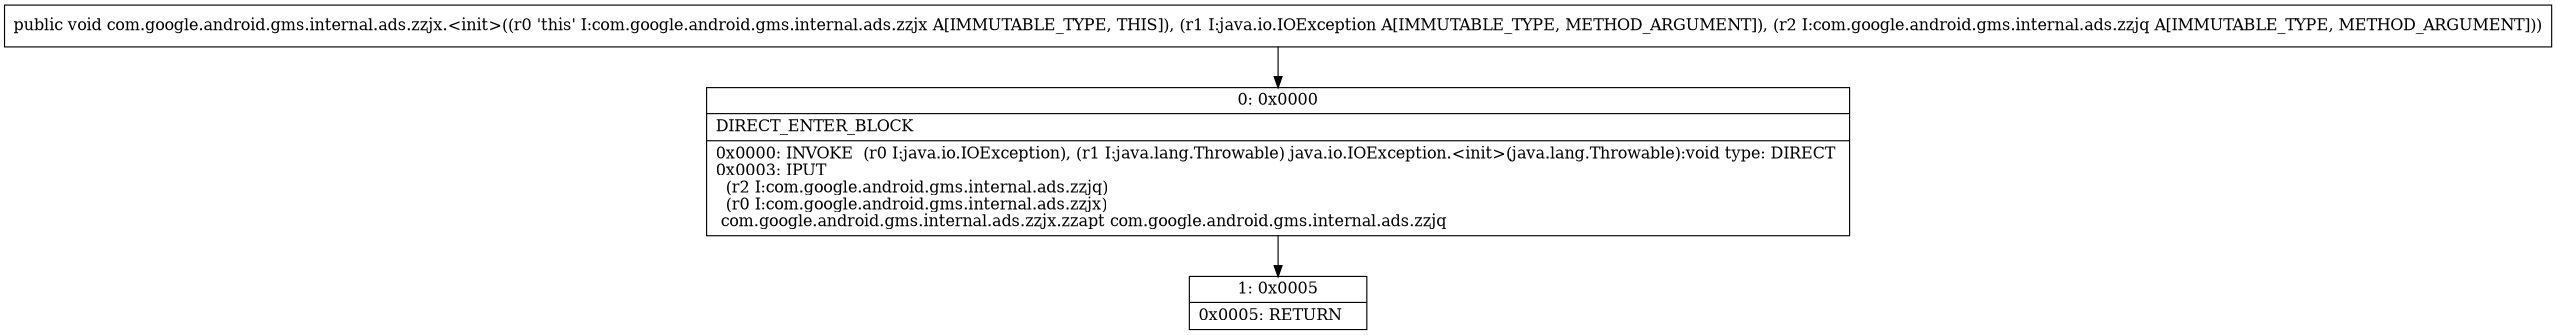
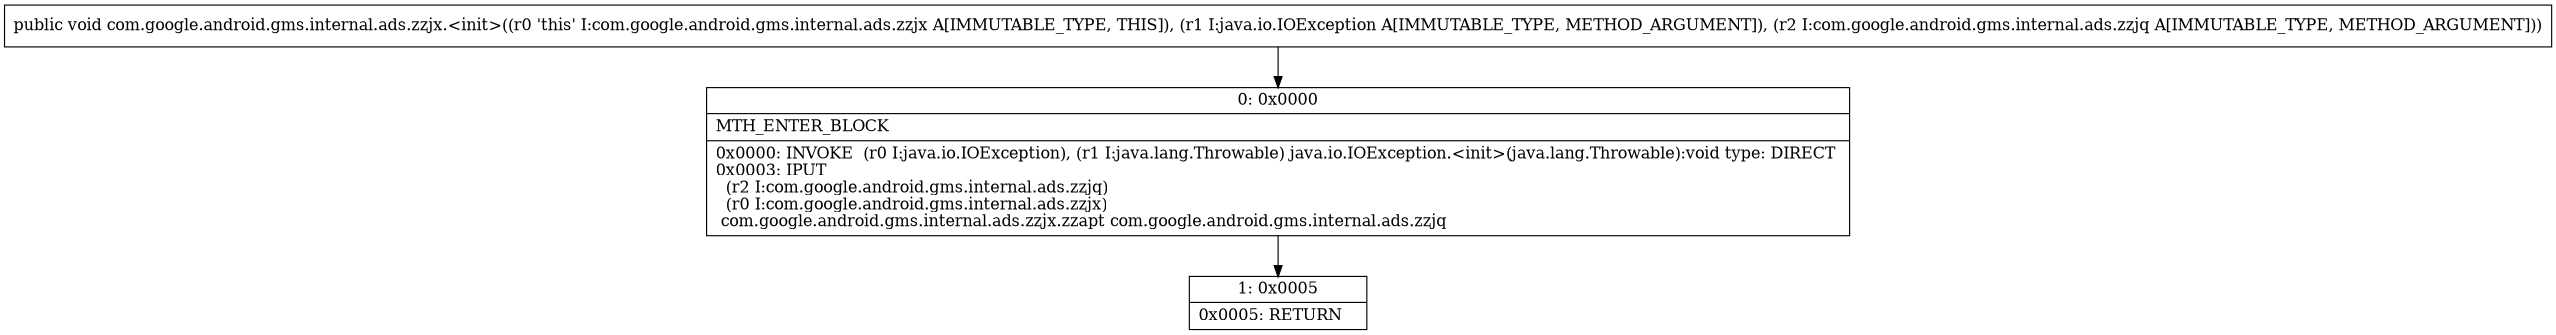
(815, 127) -> (803, 127)
